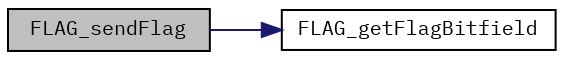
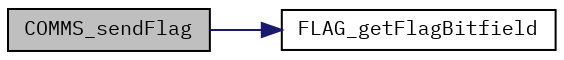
(109, 30) -> (109, 30)
